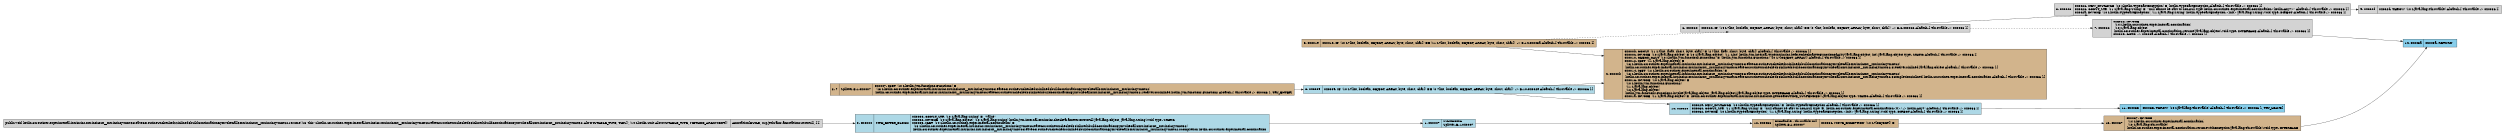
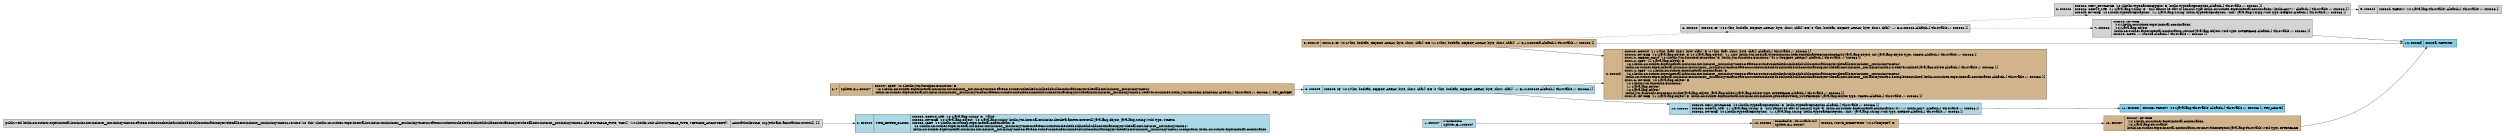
(1994, 20) -> (1994, 20)
none -> (1998, 43)
(1345, 123) -> none
